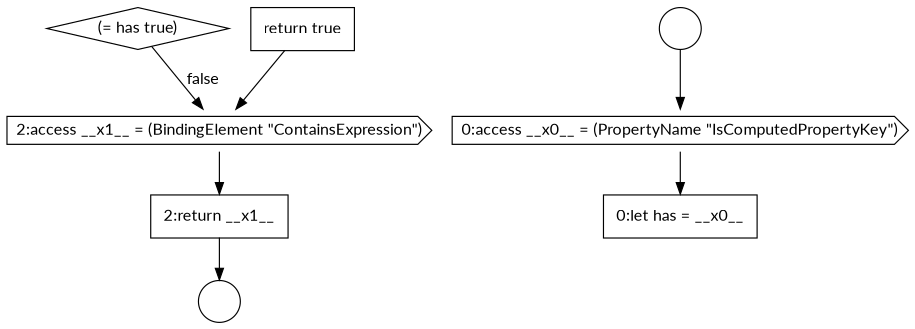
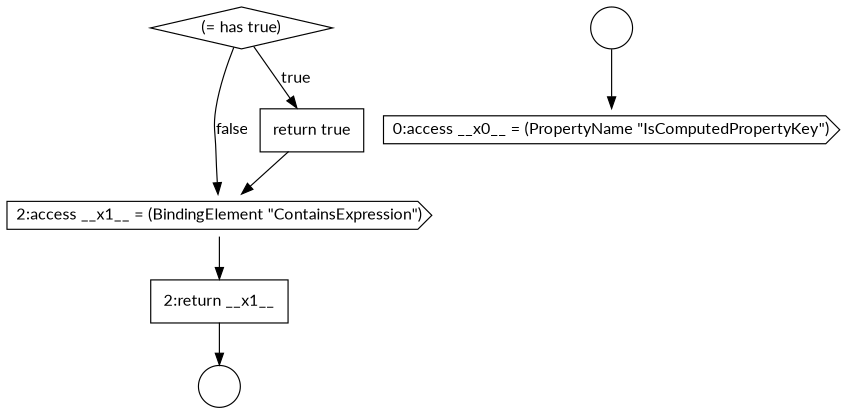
none -> (272, 72)
(680, 216) -> none
